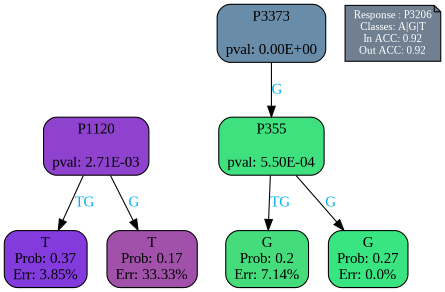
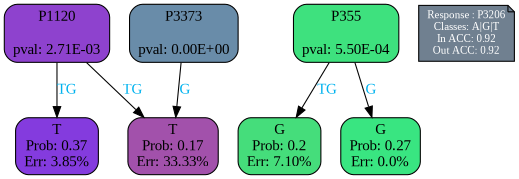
(271, 84) -> (179, 84)
(134, 203) -> (133, 90)
(267, 259) -> (280, 146)
